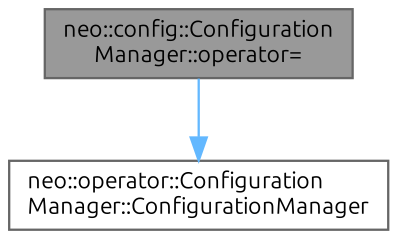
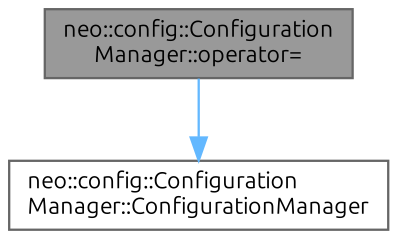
(199, 195) -> (199, 195)
